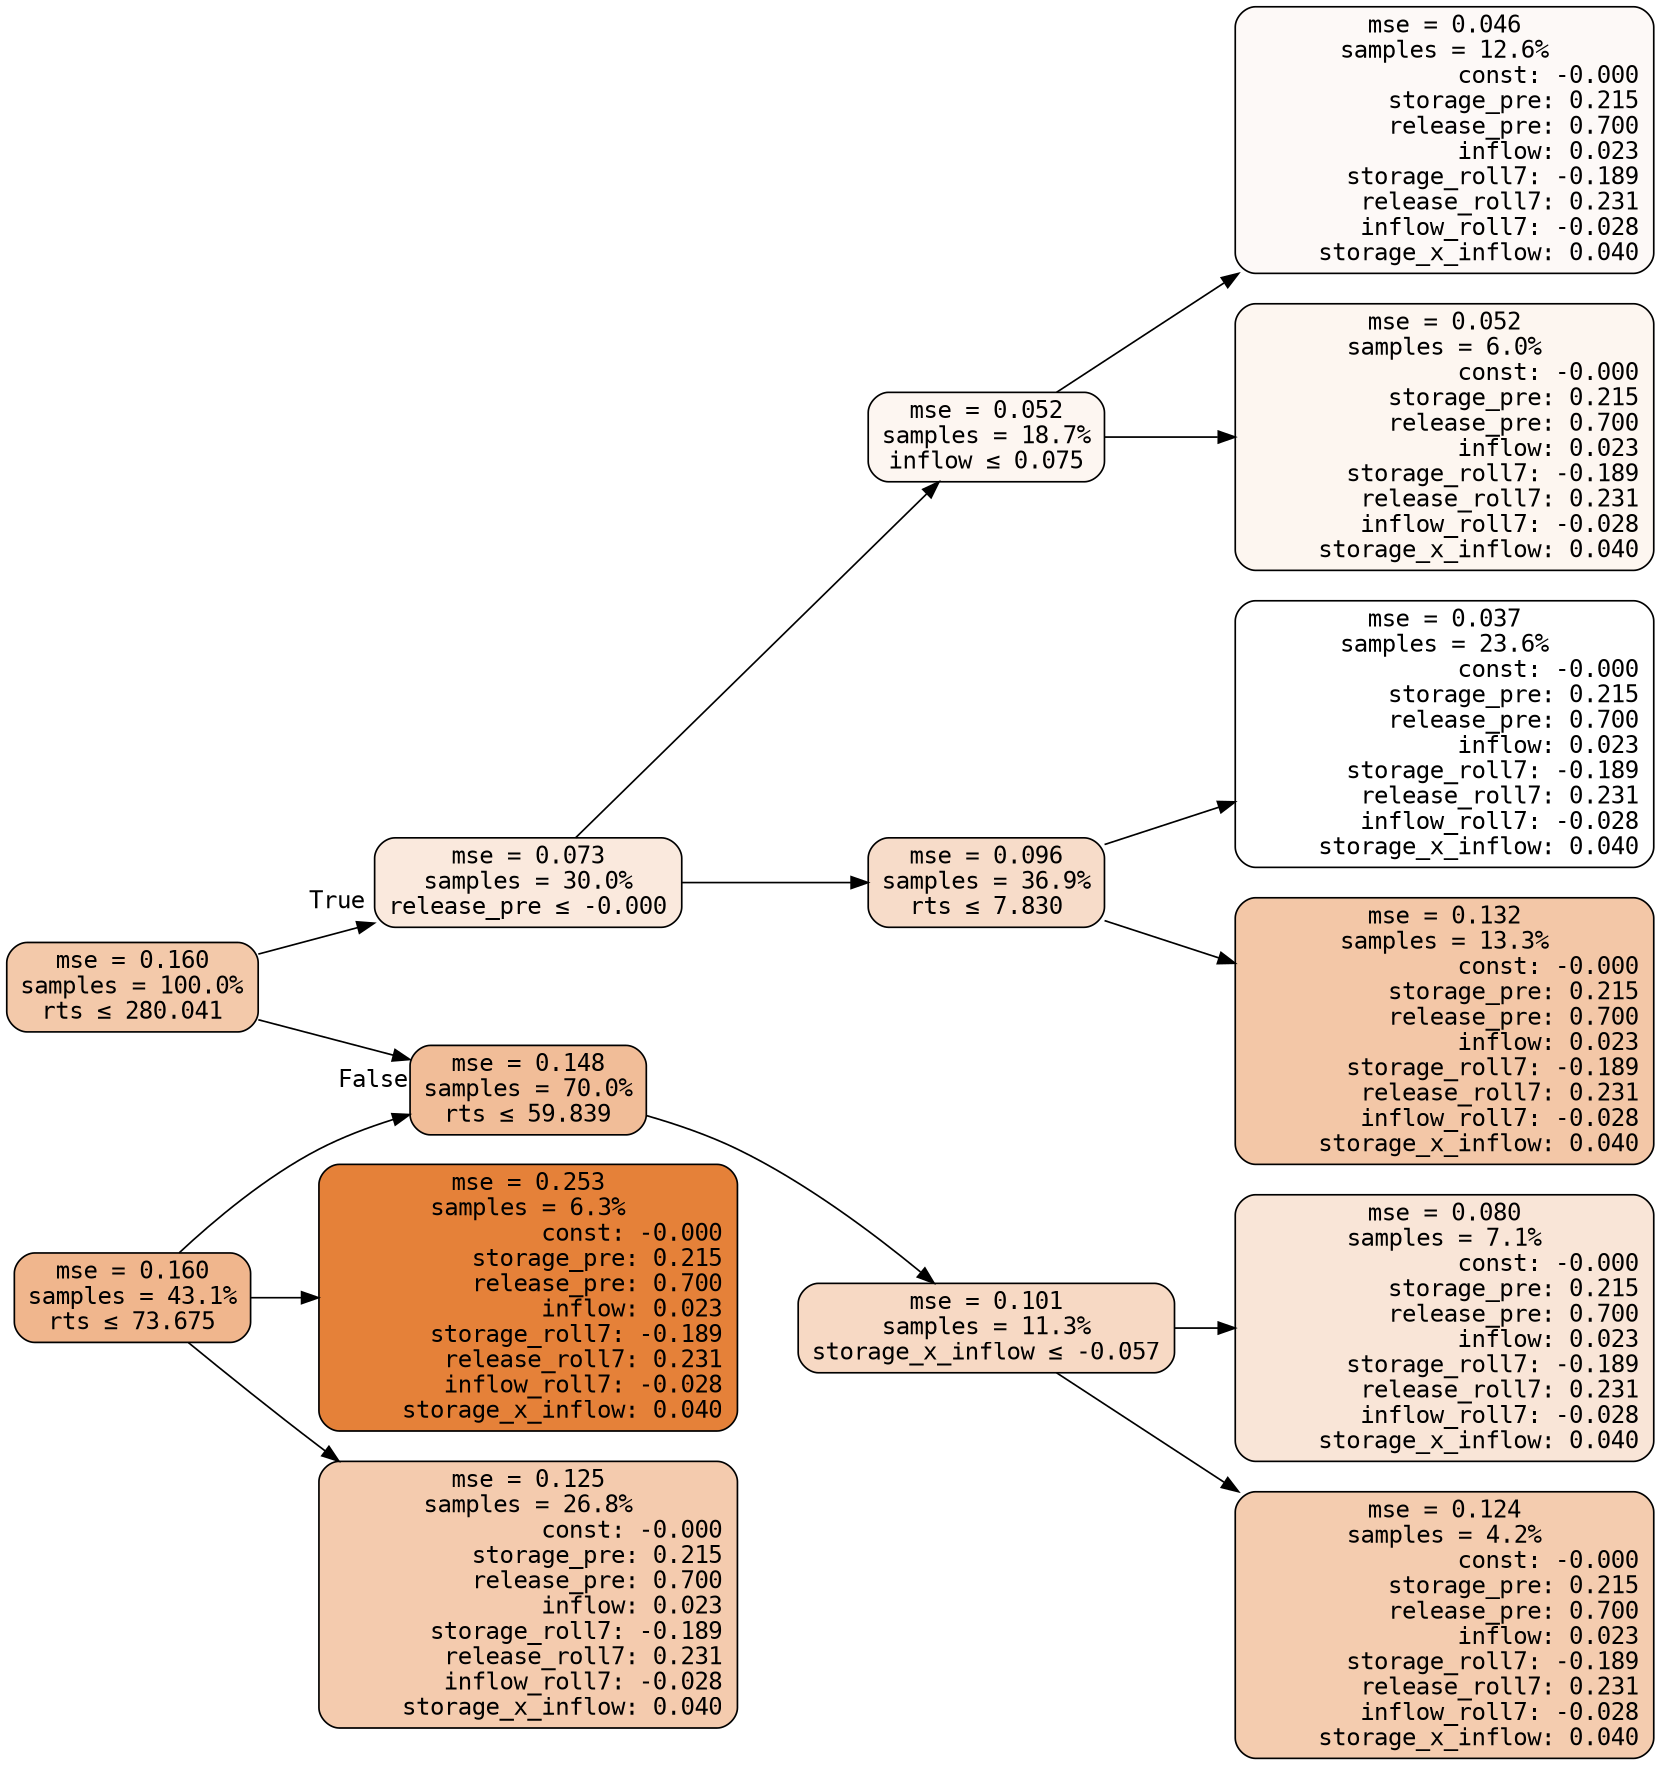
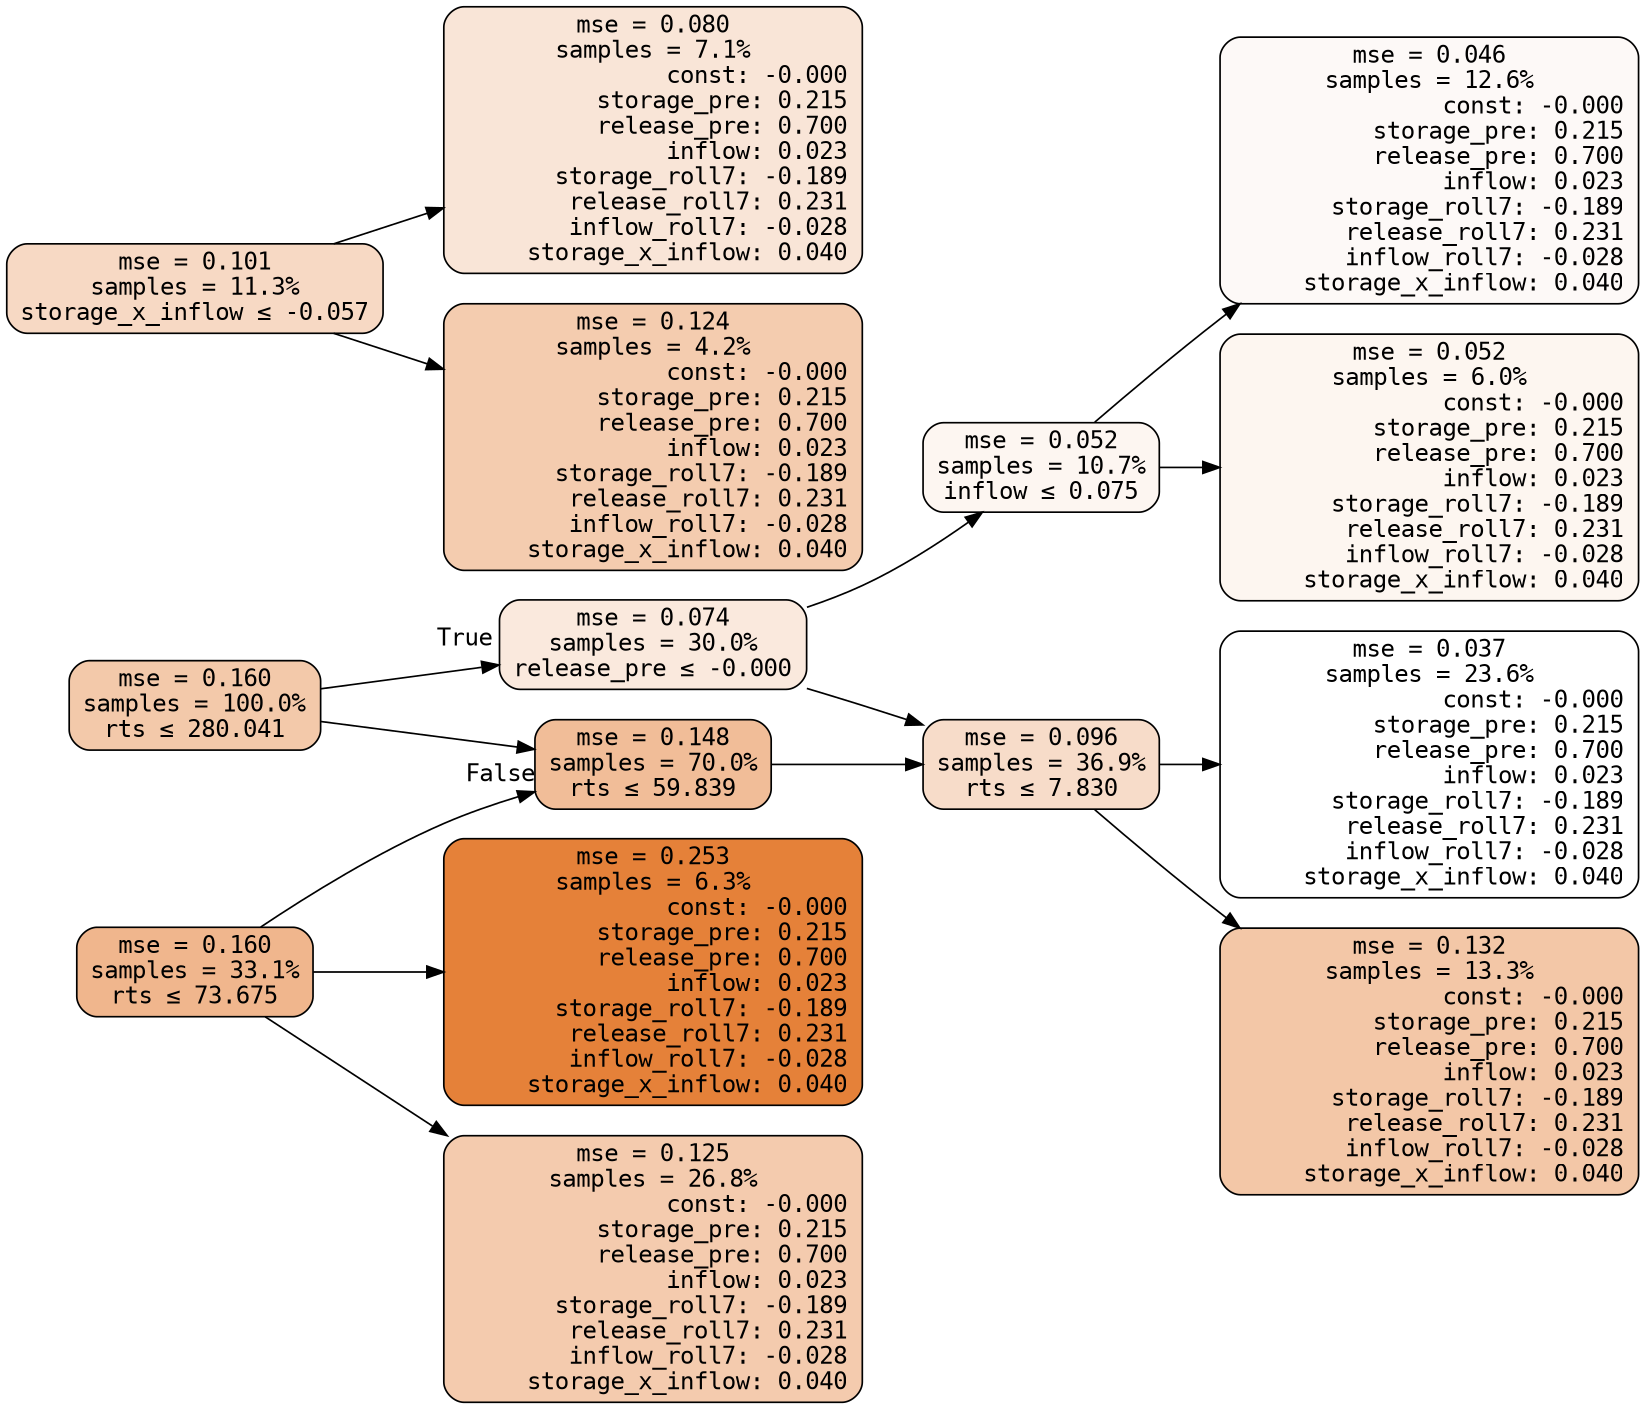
(986, 437) -> (1041, 467)
(528, 883) -> (653, 645)
(792, 1179) -> (838, 764)
(132, 1298) -> (195, 972)
